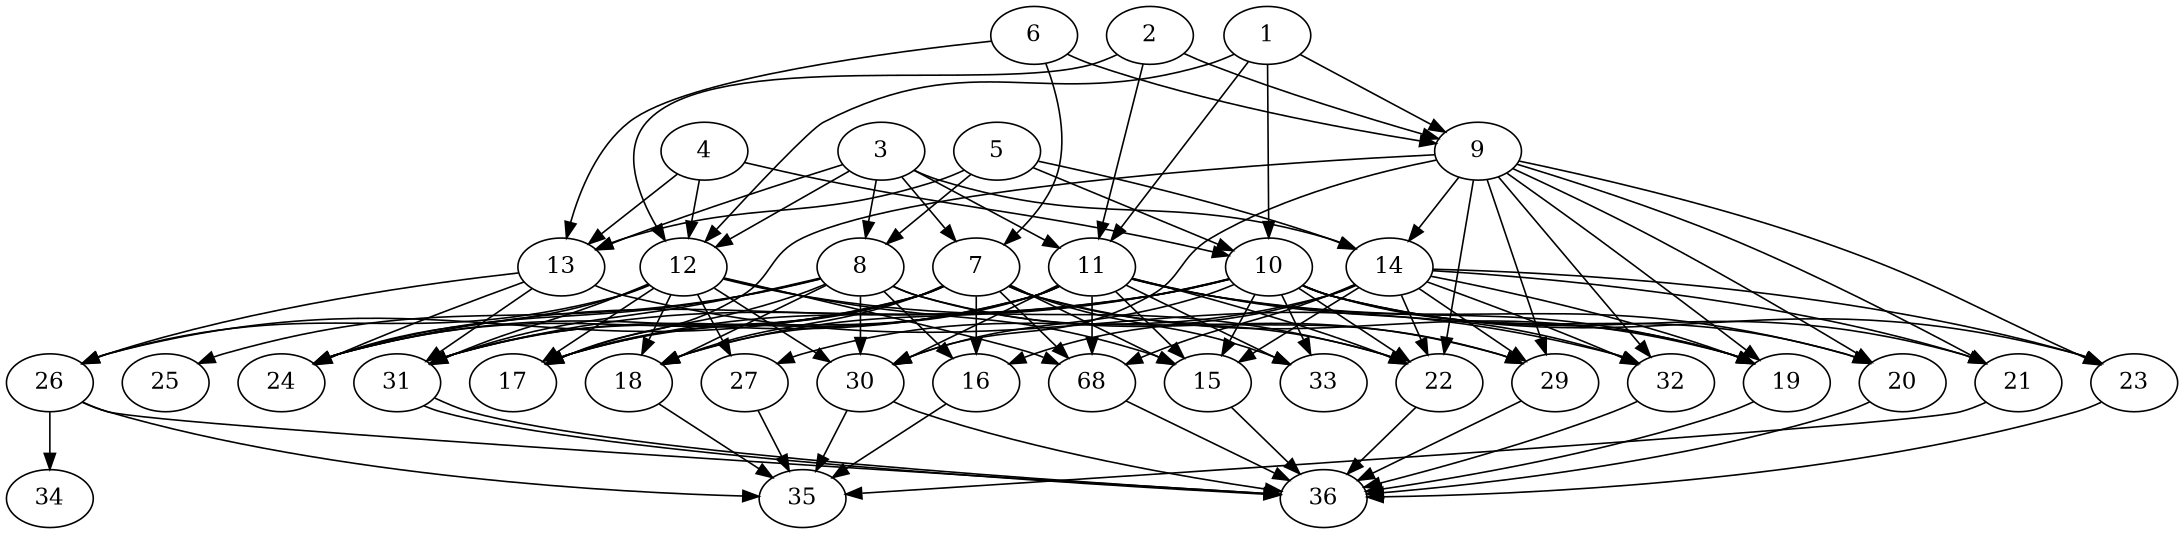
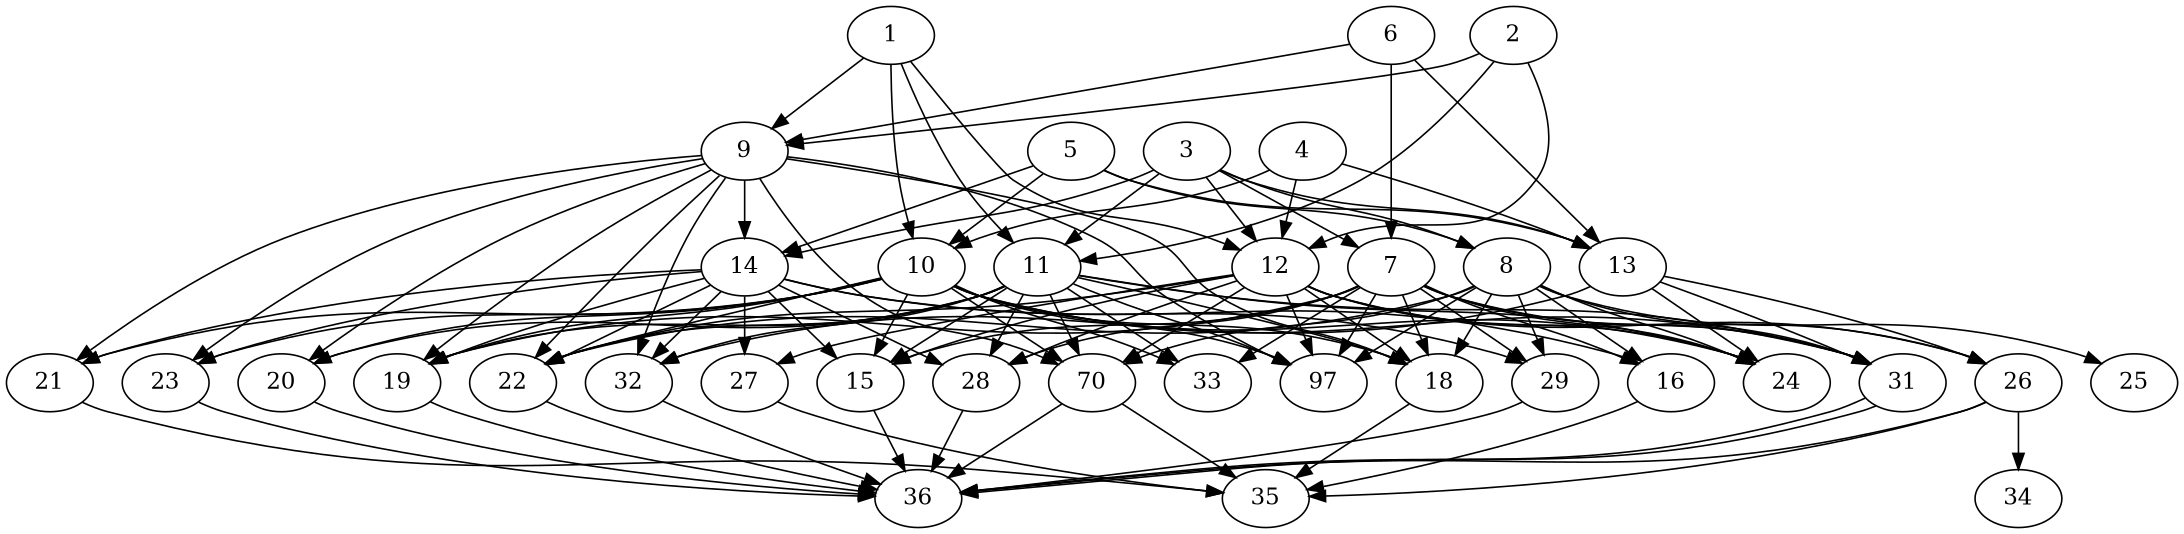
(1514, 259) -> (1134, 231)
(513, 383) -> (1324, 383)
(860, 383) -> (1092, 383)
(1092, 383) -> (976, 383)
